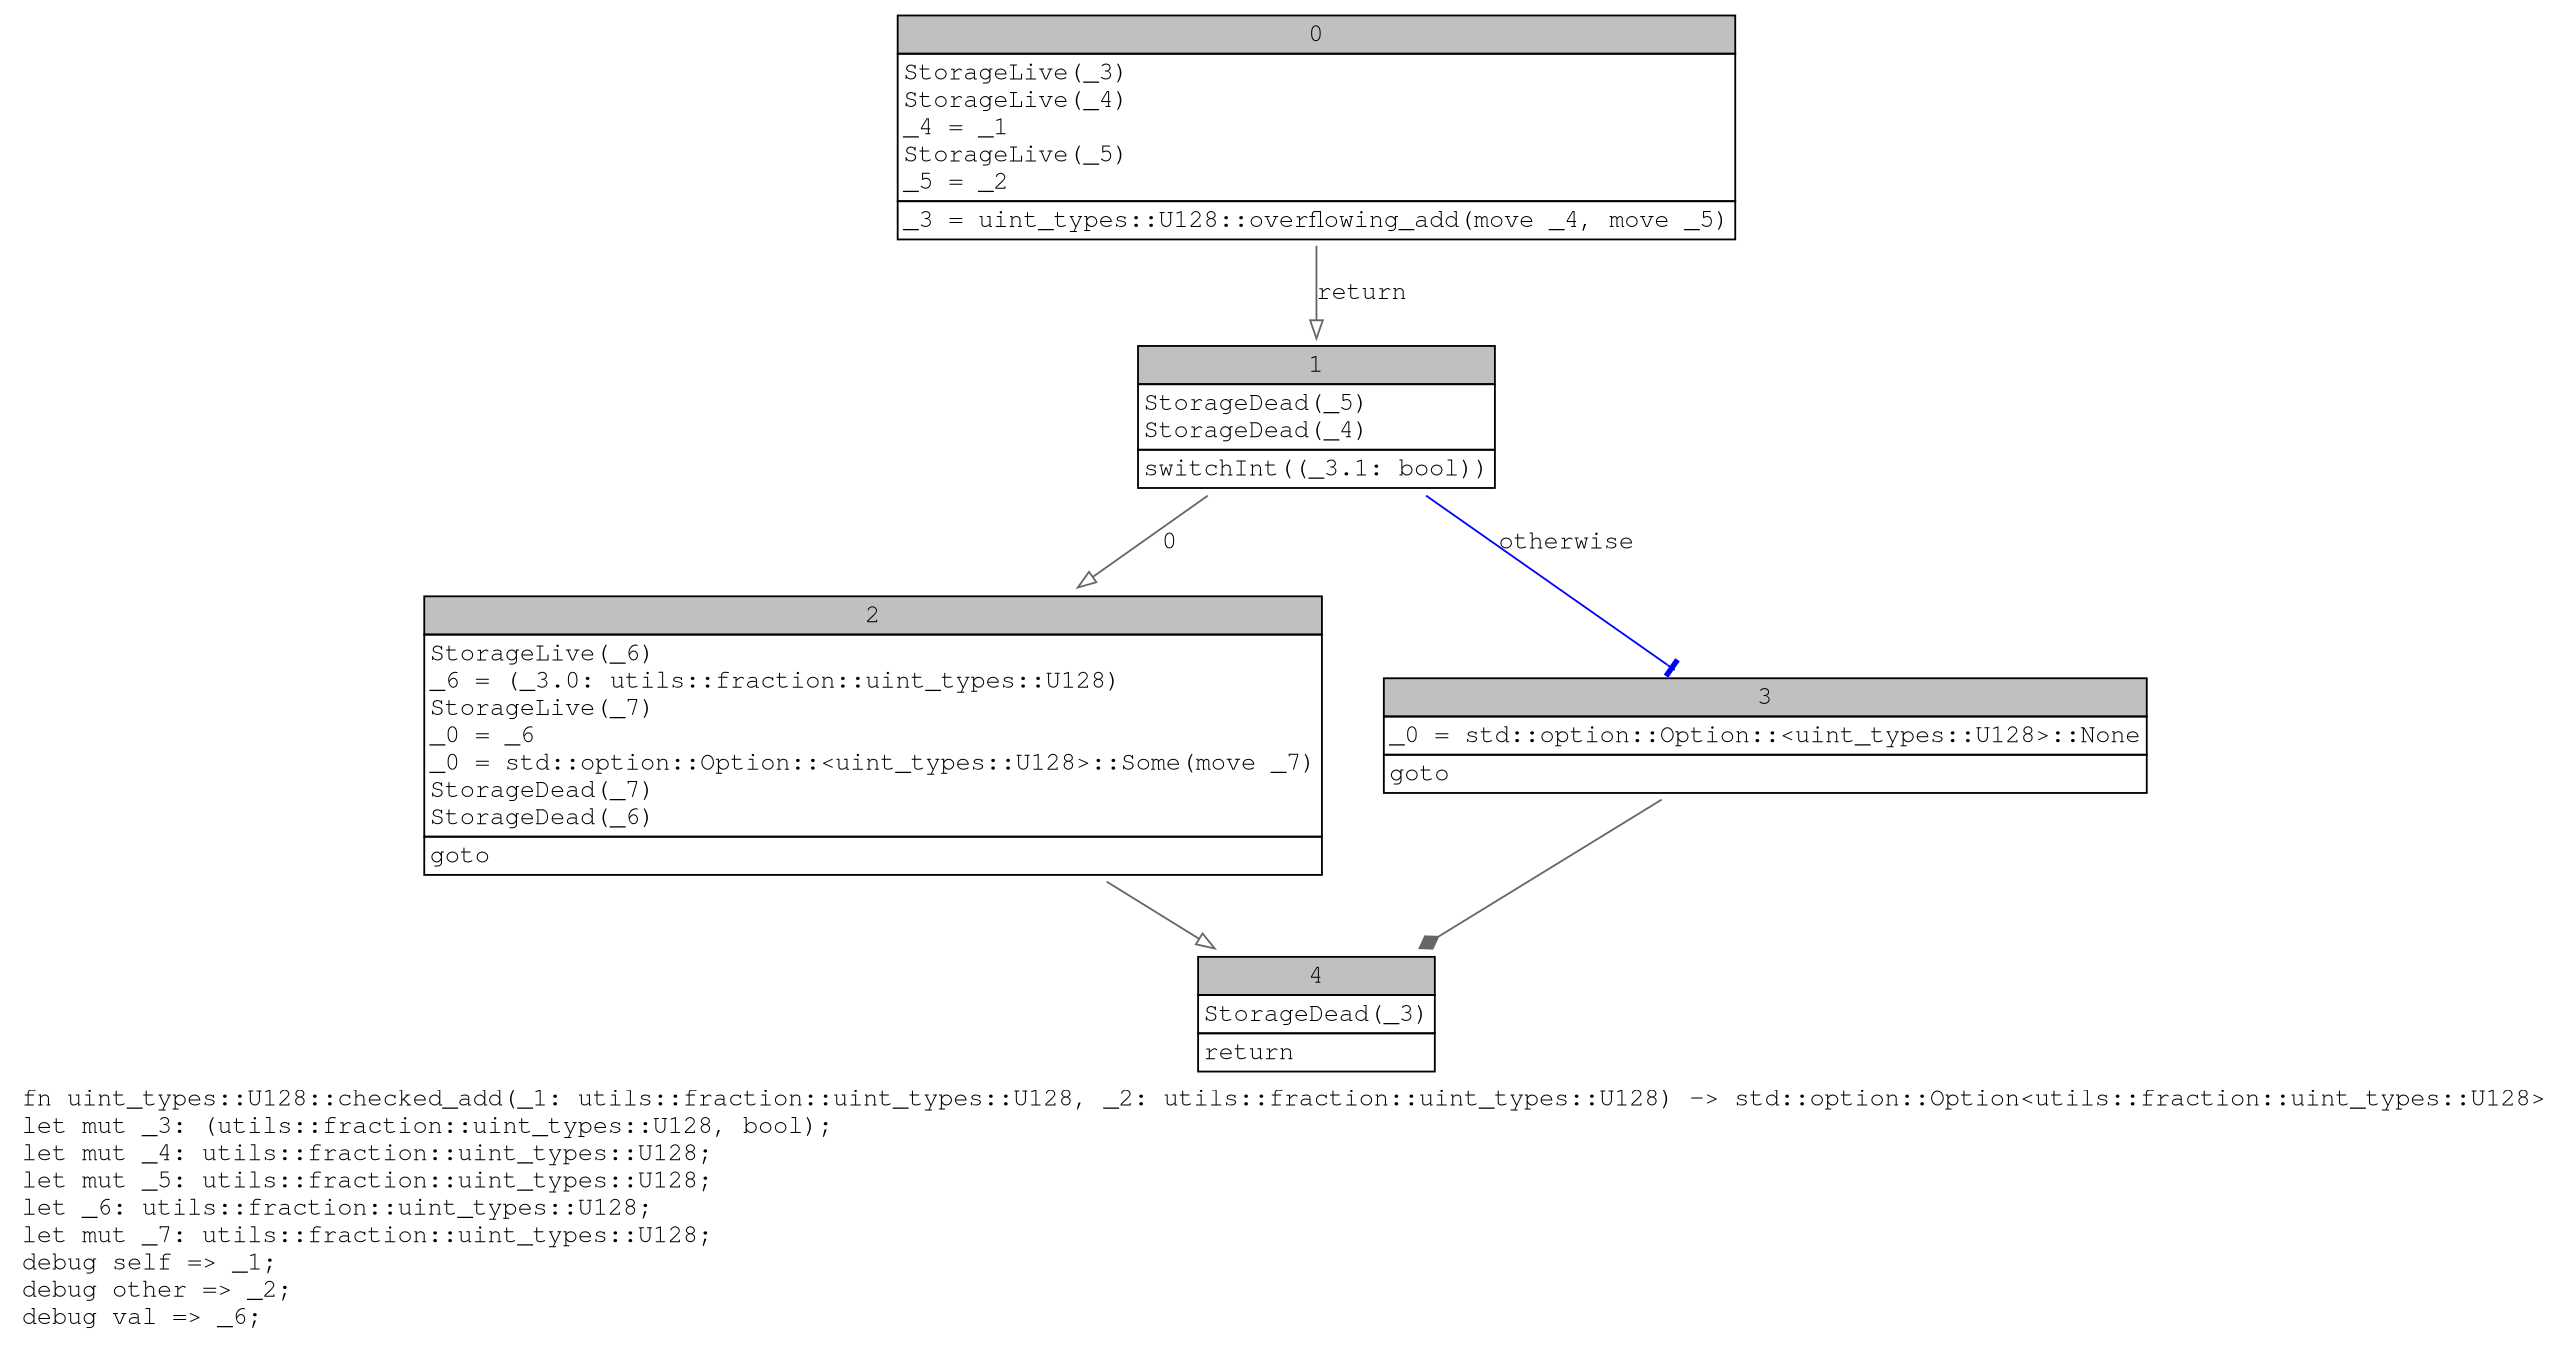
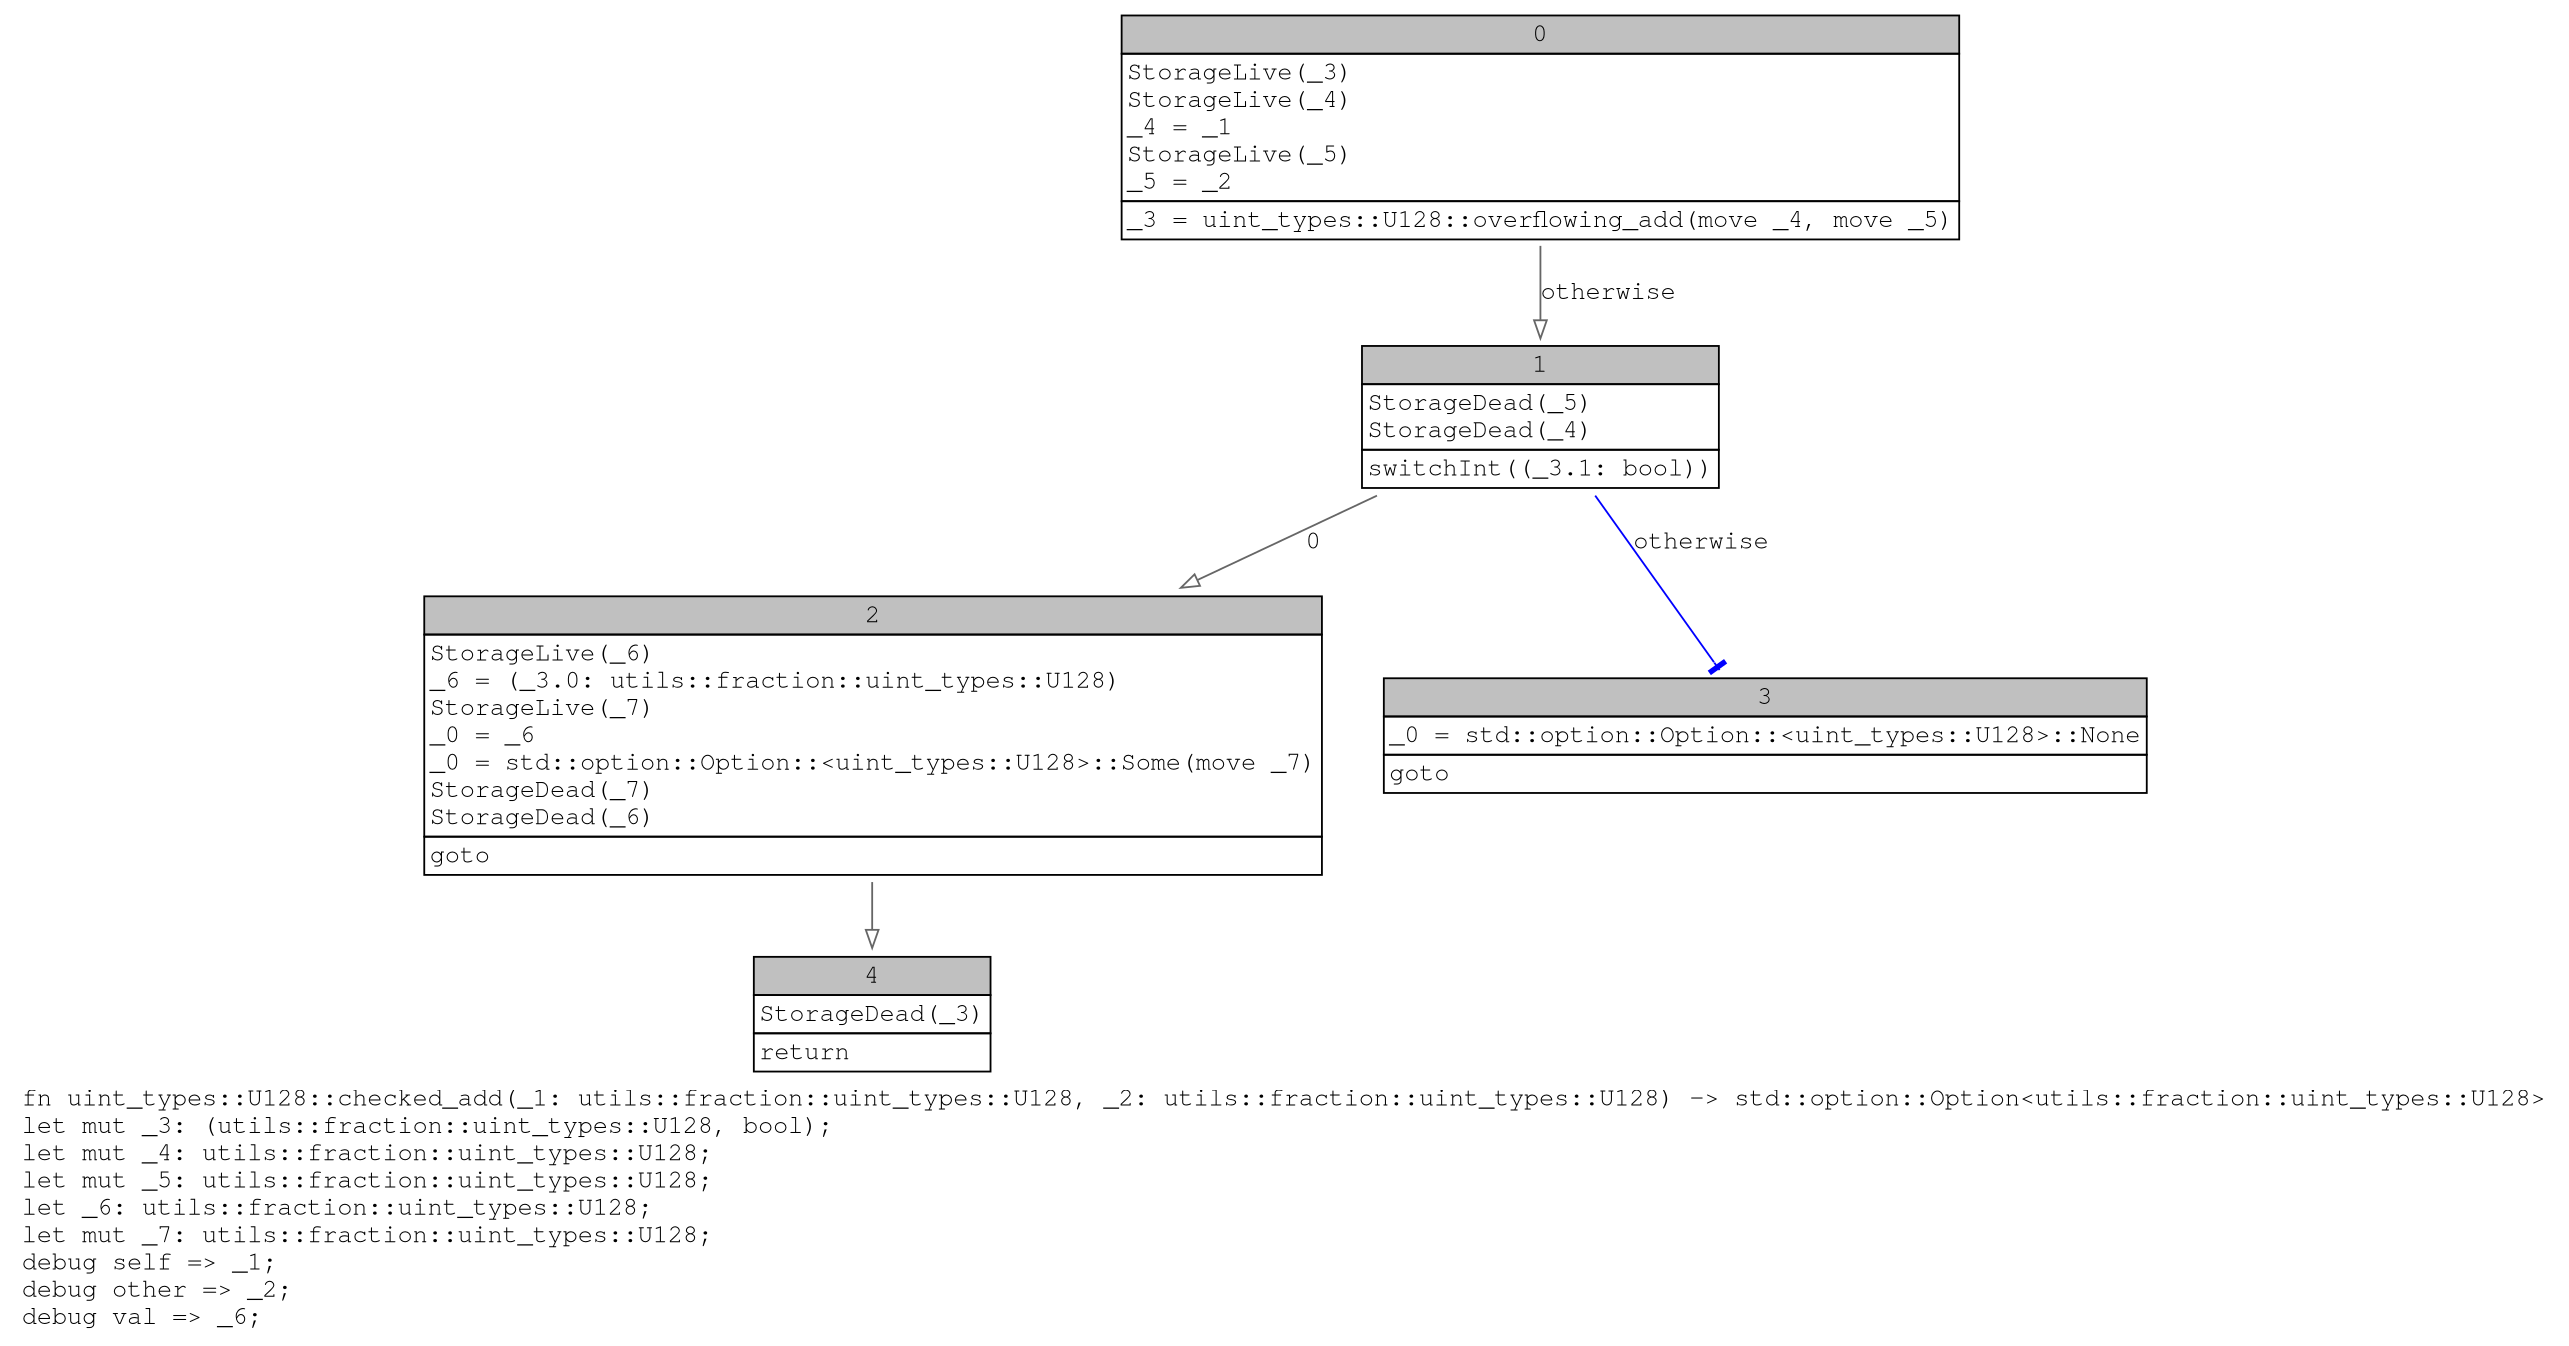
(1362, 292) -> (1609, 292)
(1550, 868) -> none
